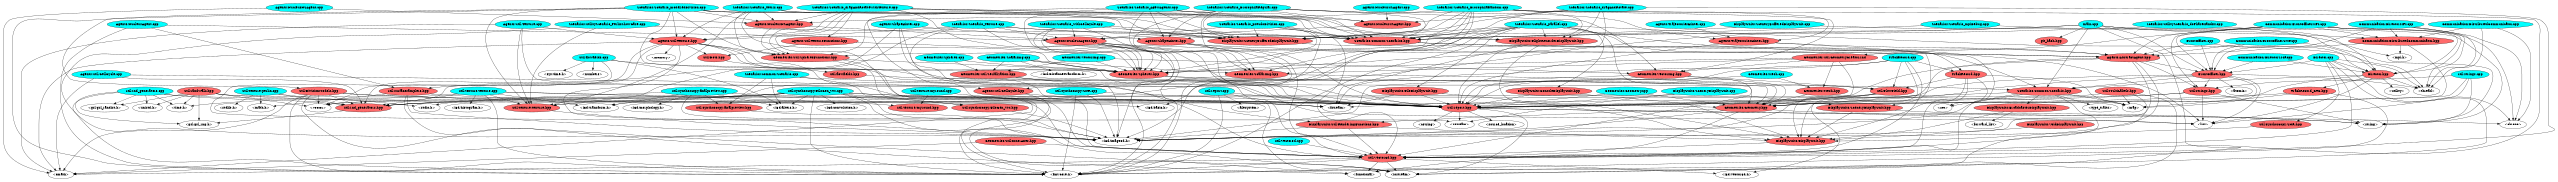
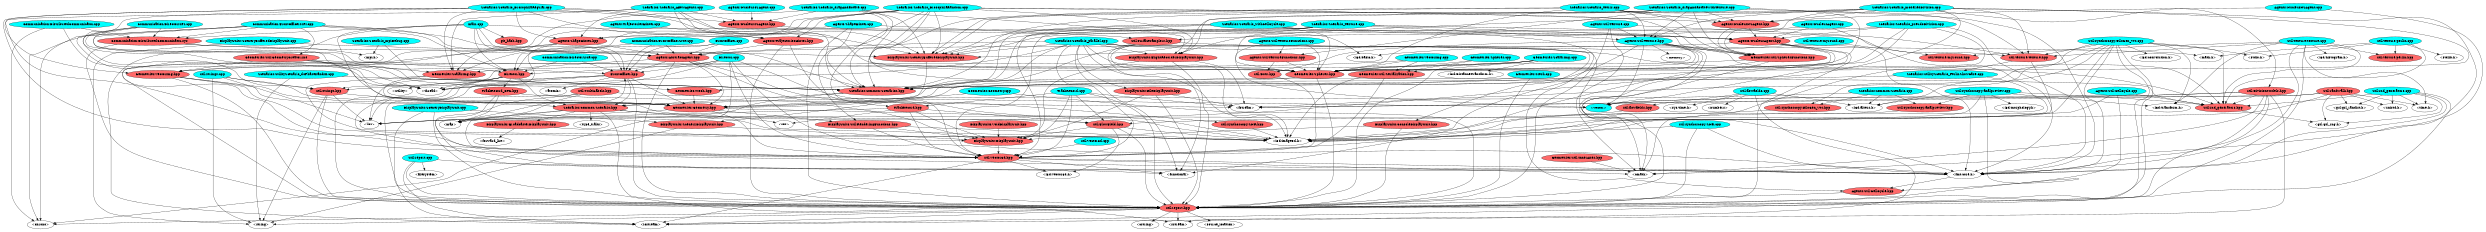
(678, 41) -> (1644, 41)
none -> (1287, 41)
(2401, 41) -> (150, 41)
(550, 54) -> (1996, 64)
none -> (2395, 58)
(2220, 103) -> (539, 108)
(318, 108) -> (1599, 108)
(967, 147) -> (1922, 182)
(1199, 152) -> none
